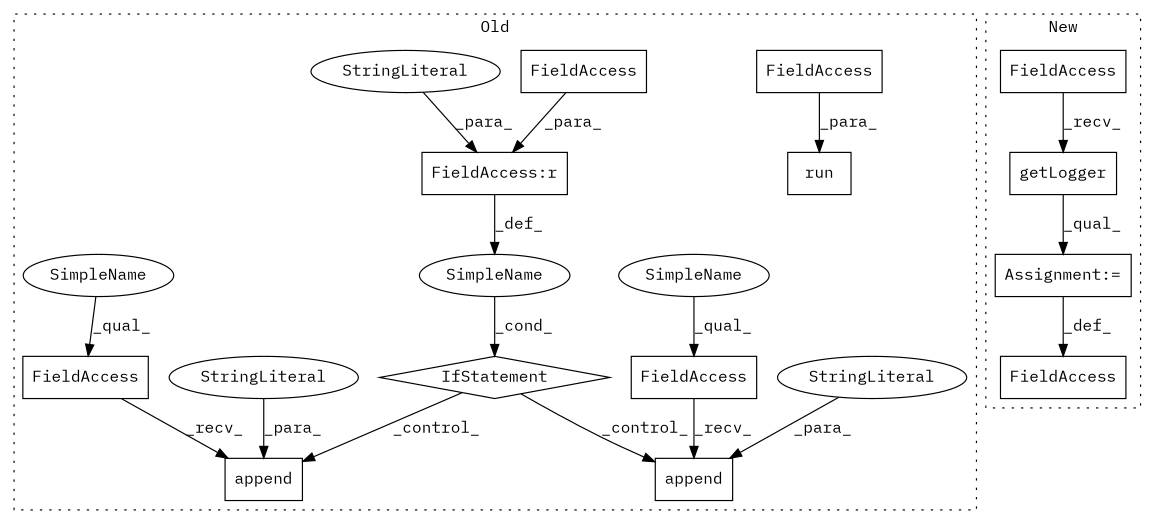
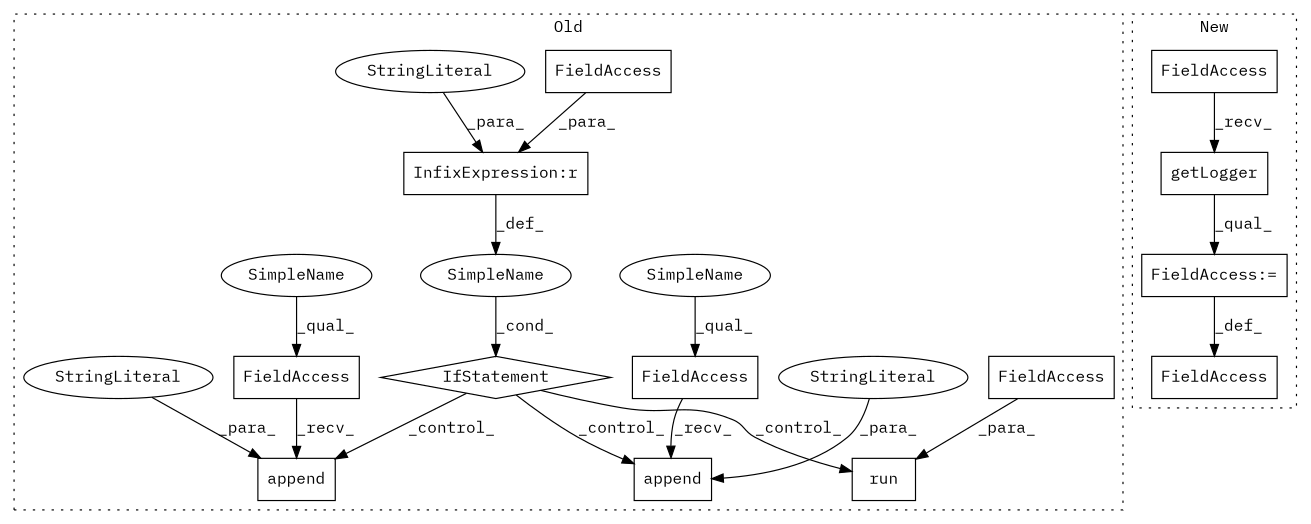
(495, 173) -> (496, 173)
(1063, 275) -> (1214, 275)
none -> (696, 410)
